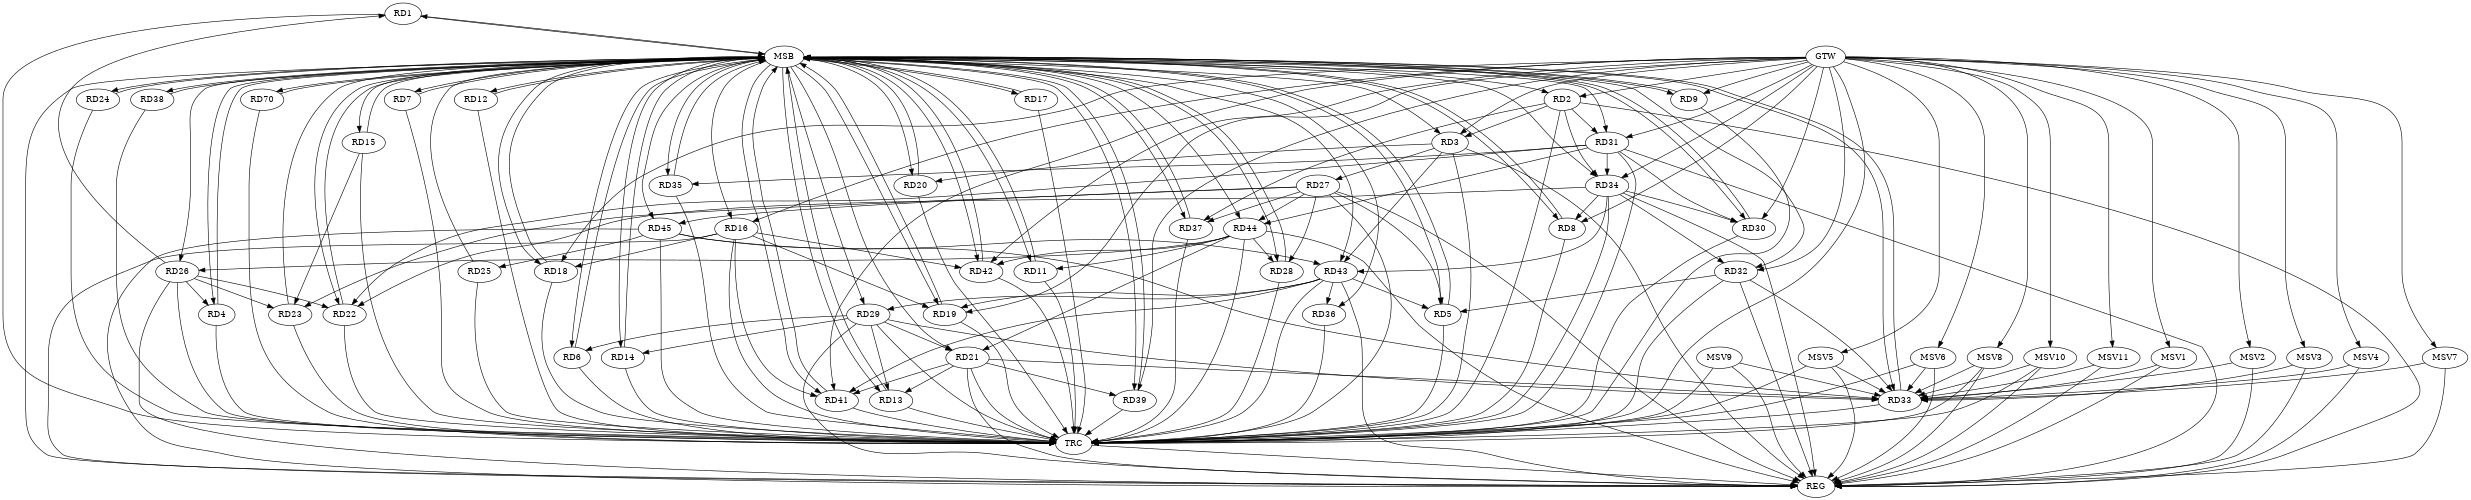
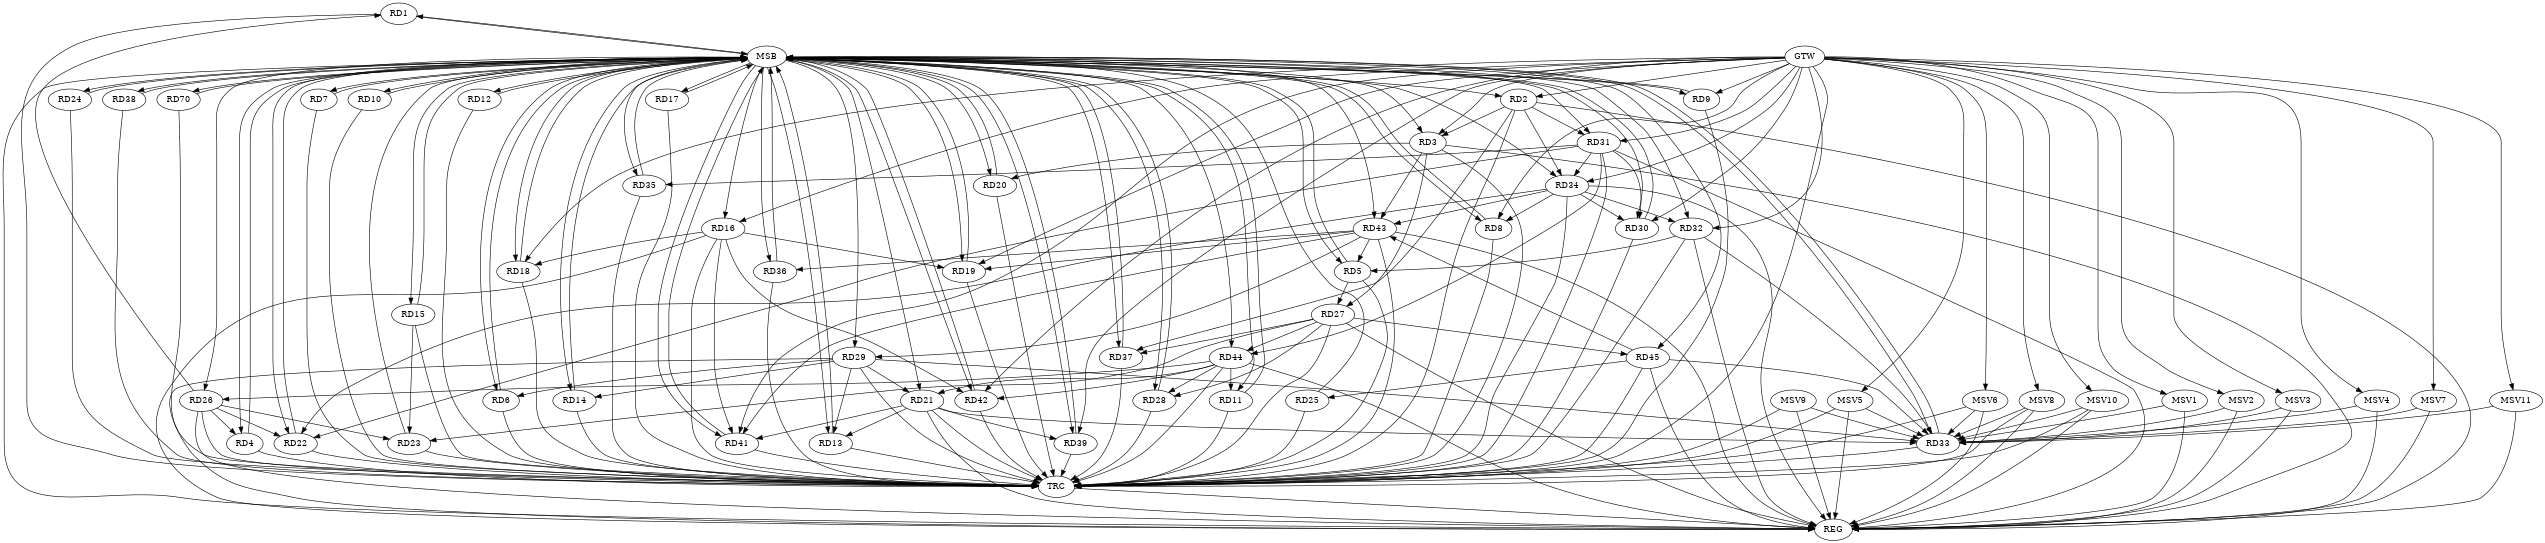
none -> (370, 100)
none -> (772, 167)
(1402, 233) -> (1345, 288)
